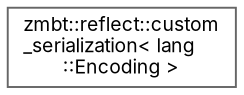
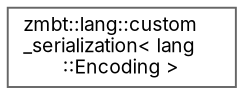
(122, 47) -> (122, 47)
